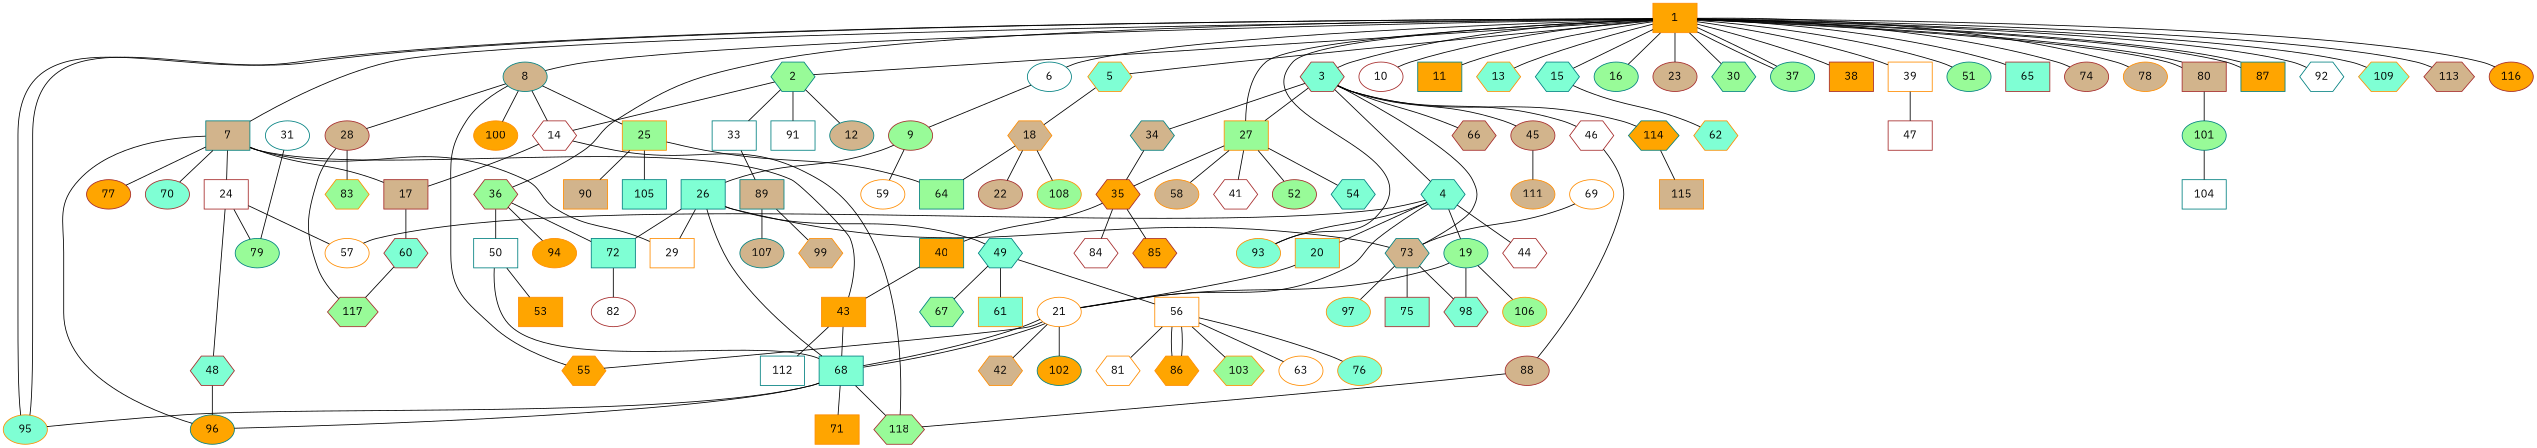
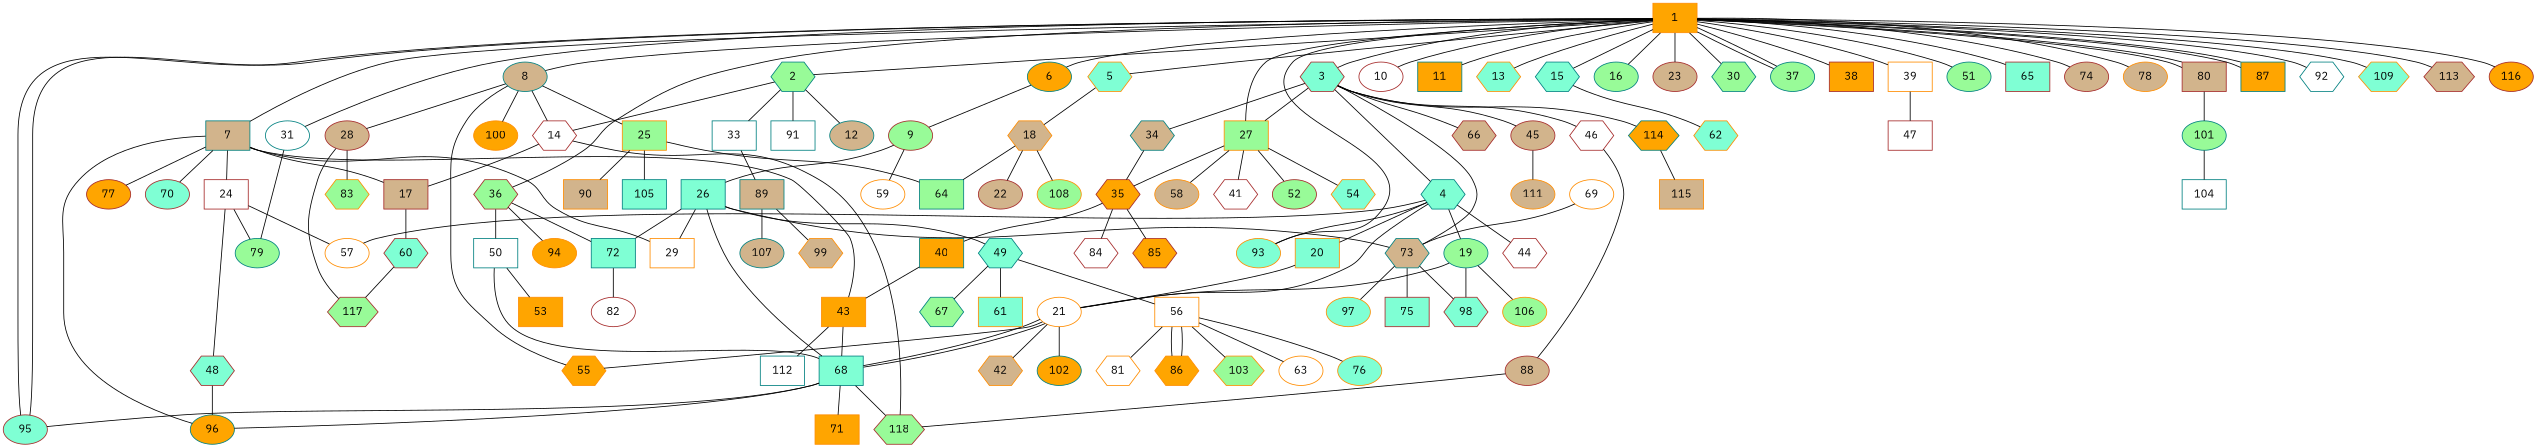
none -> (973, 29)
(1049, 77) -> (1049, 77)
(1353, 194) -> (1353, 194)
(25, 430) -> (25, 430)
